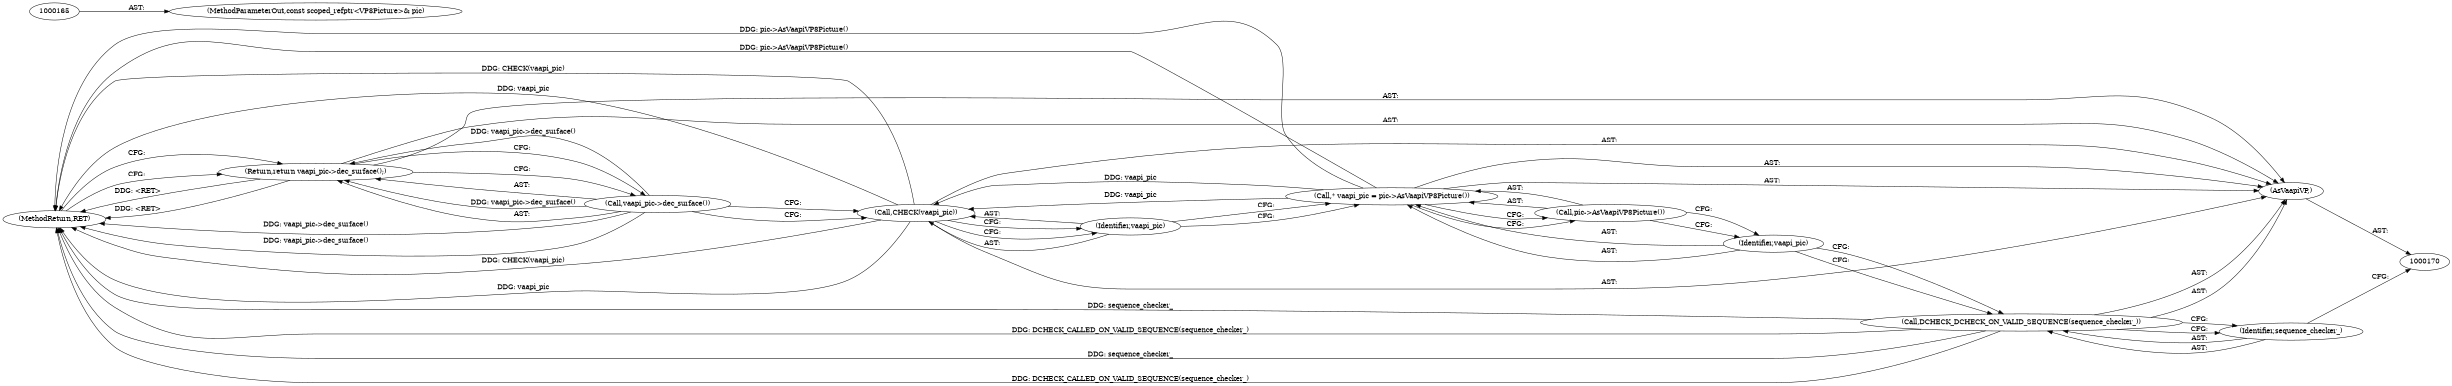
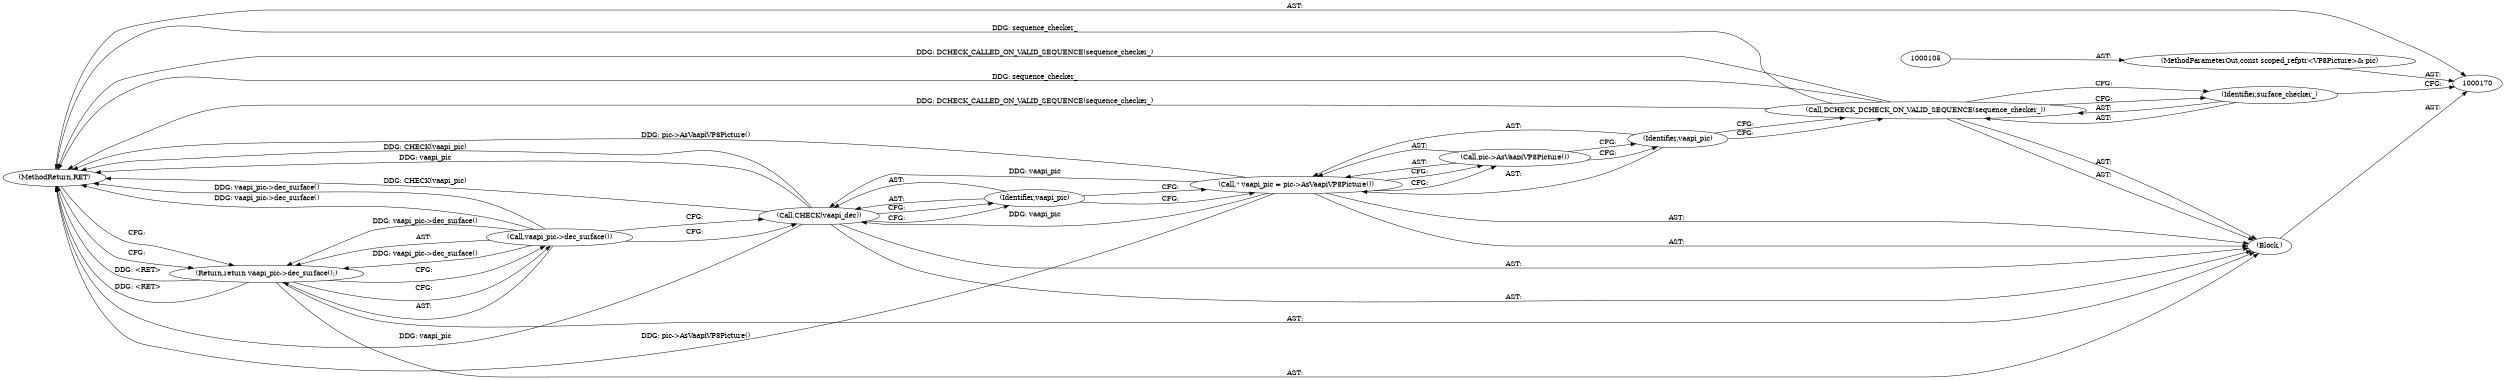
none -> (1217, 10)
(54, 11) -> (1926, 59)
none -> (2394, 75)
(2291, 191) -> (2270, 246)
(916, 213) -> (819, 216)
(2291, 332) -> (2270, 95)
